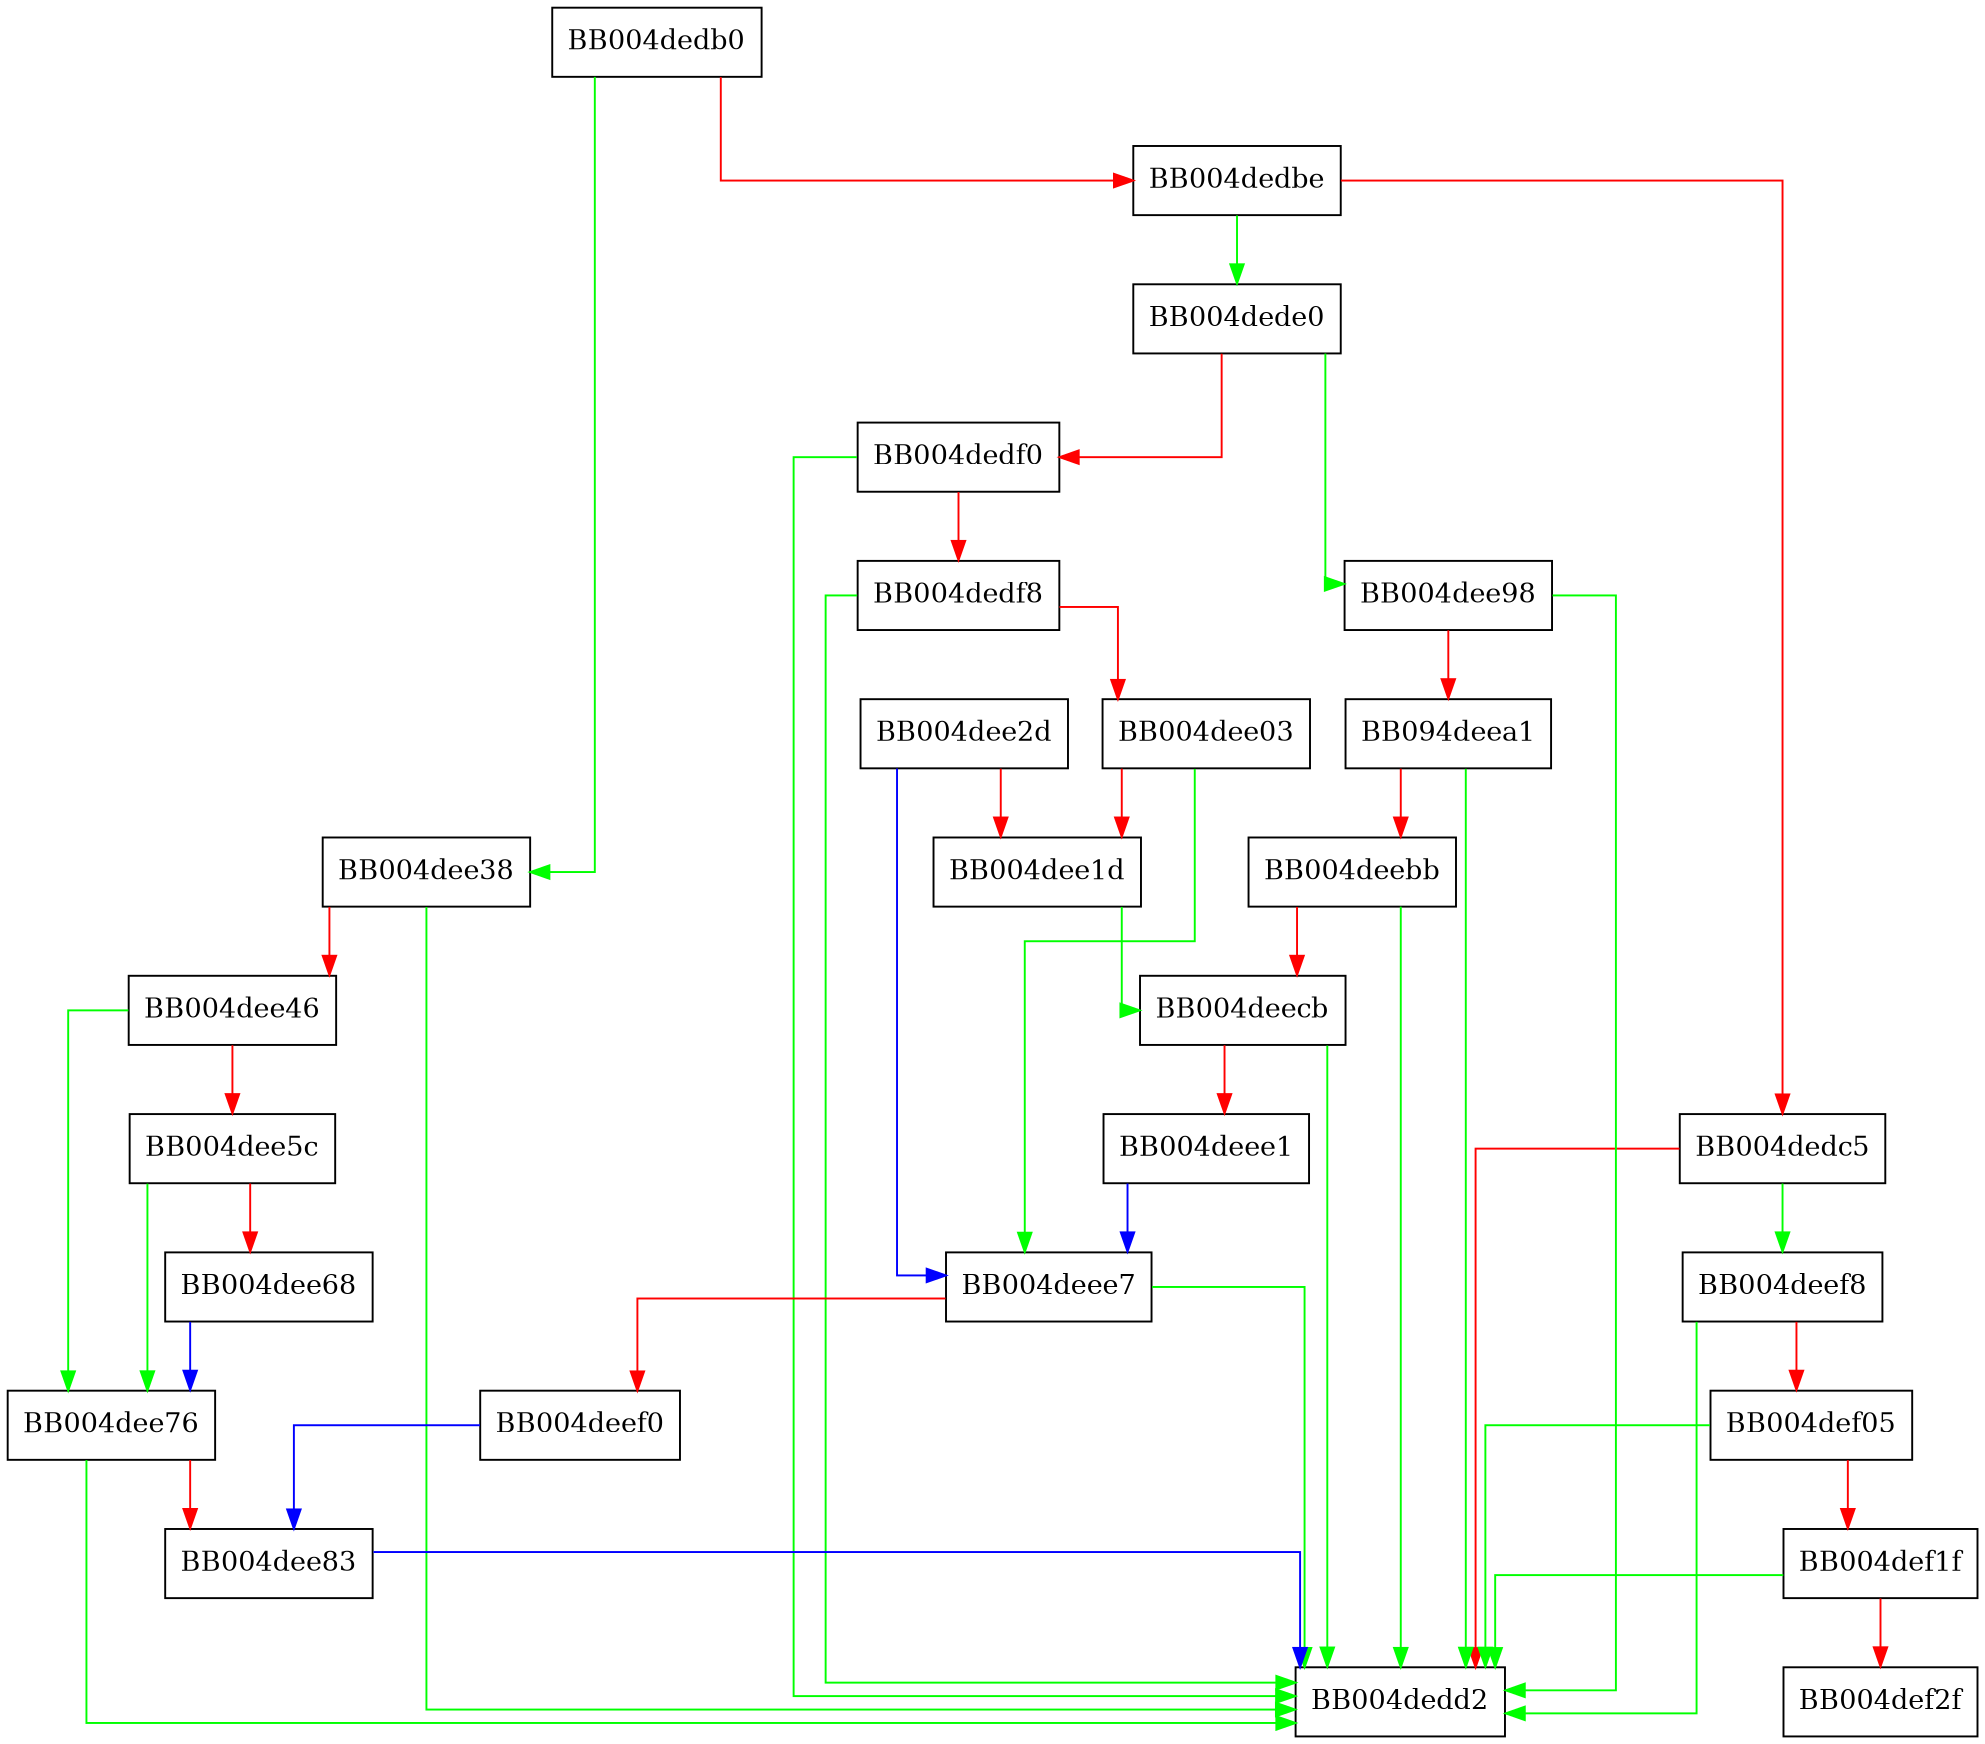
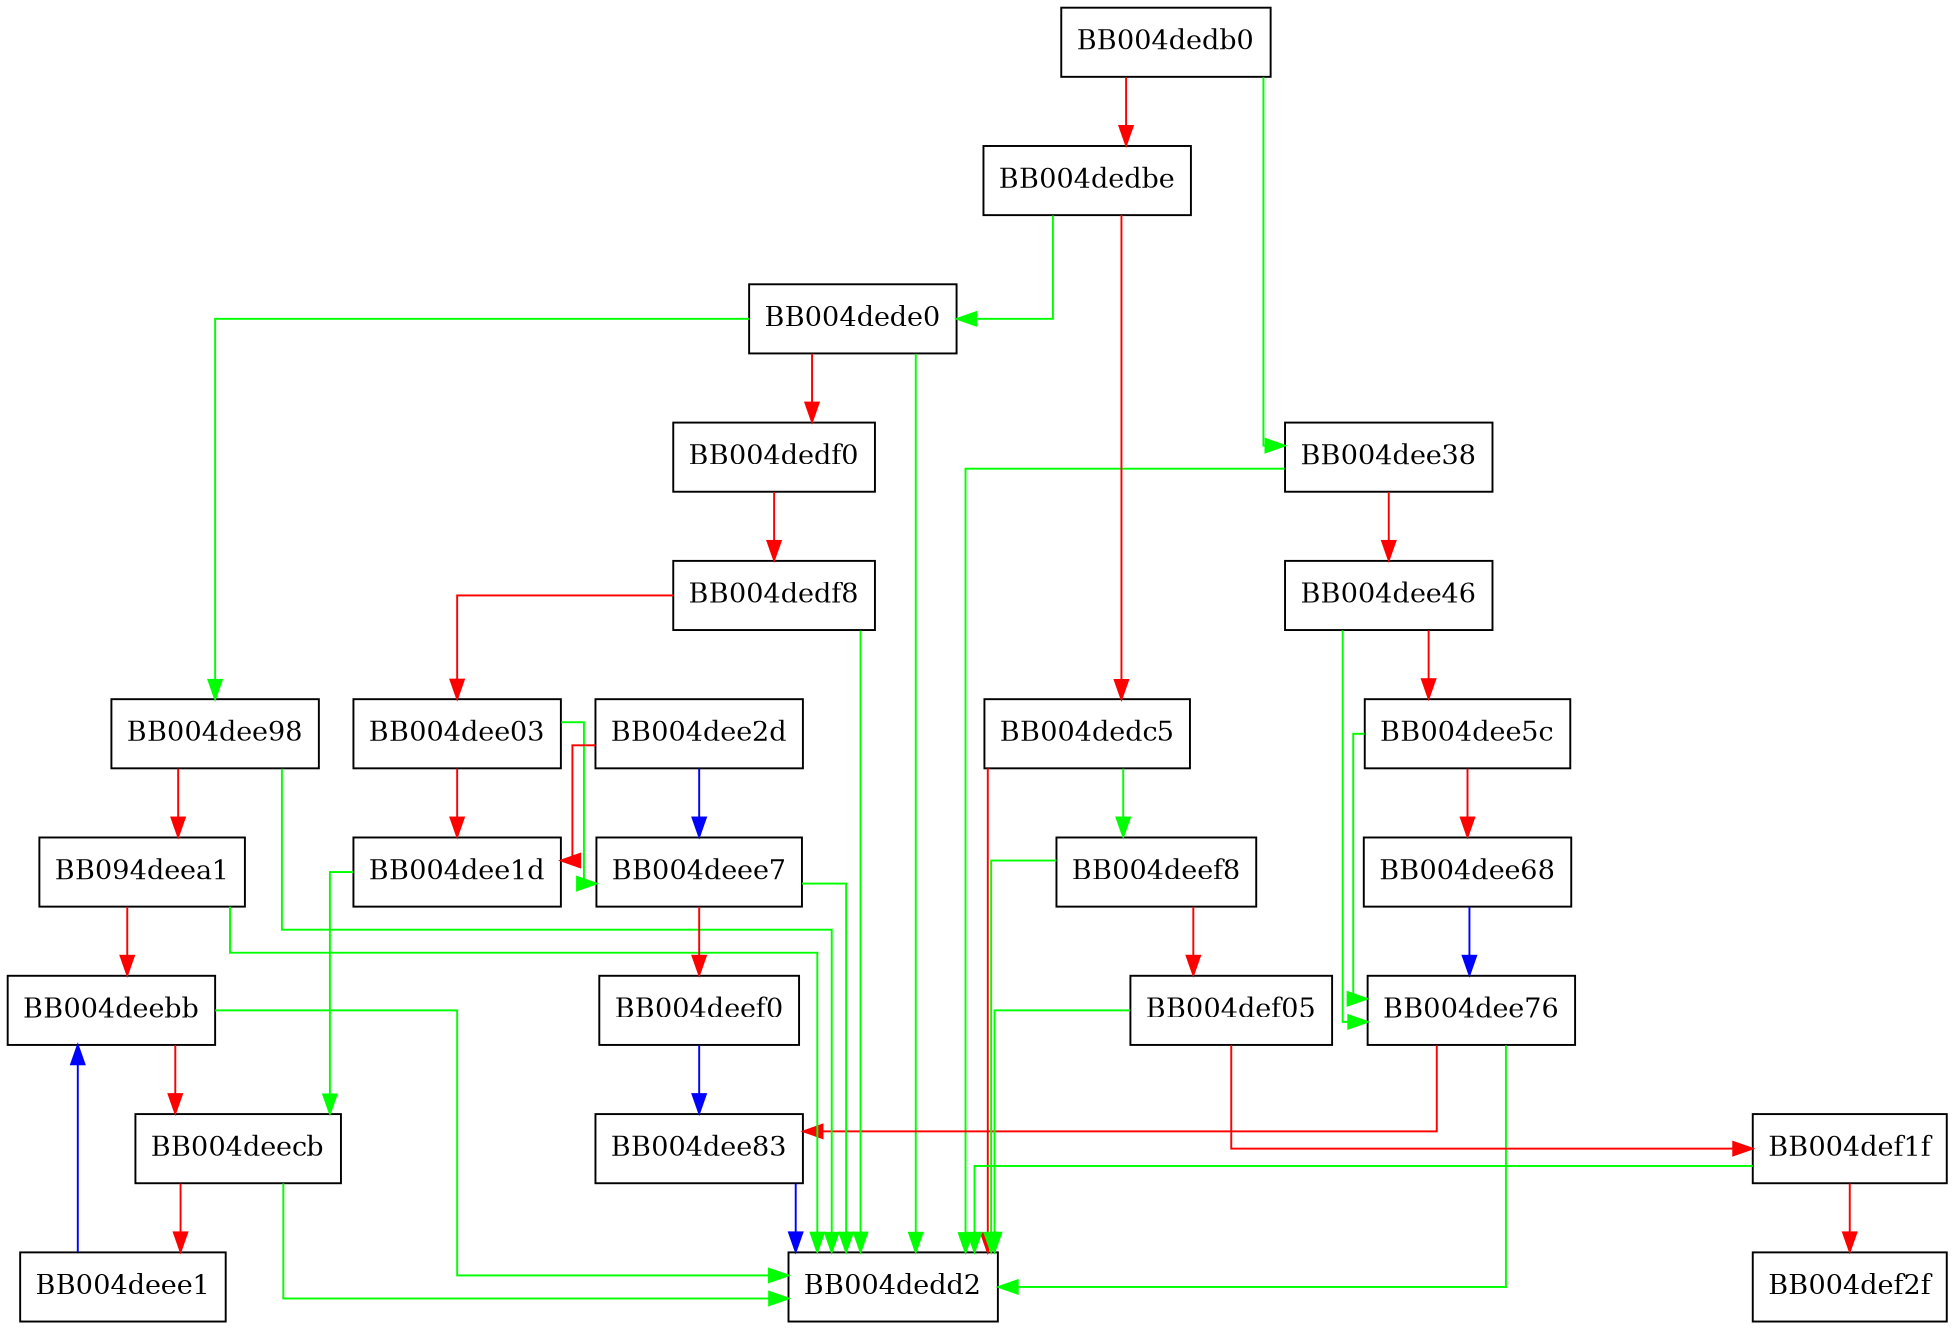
(1128, 1208) -> (78, 1158)
(794, 1286) -> (916, 793)
